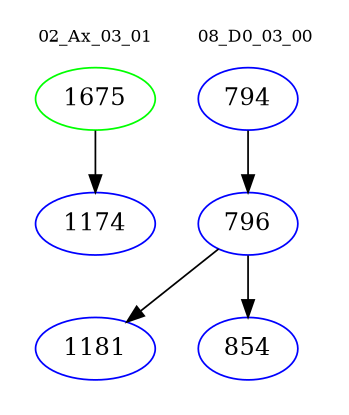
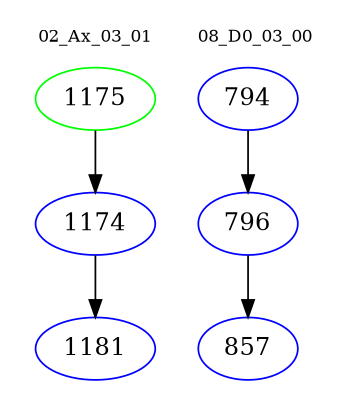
(95, 99) -> (95, 99)
(195, 267) -> (95, 278)
(248, 349) -> (248, 349)
